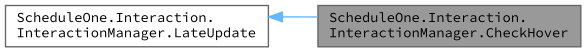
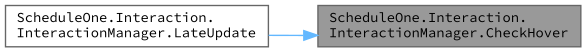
(300, 17) -> (286, 35)
